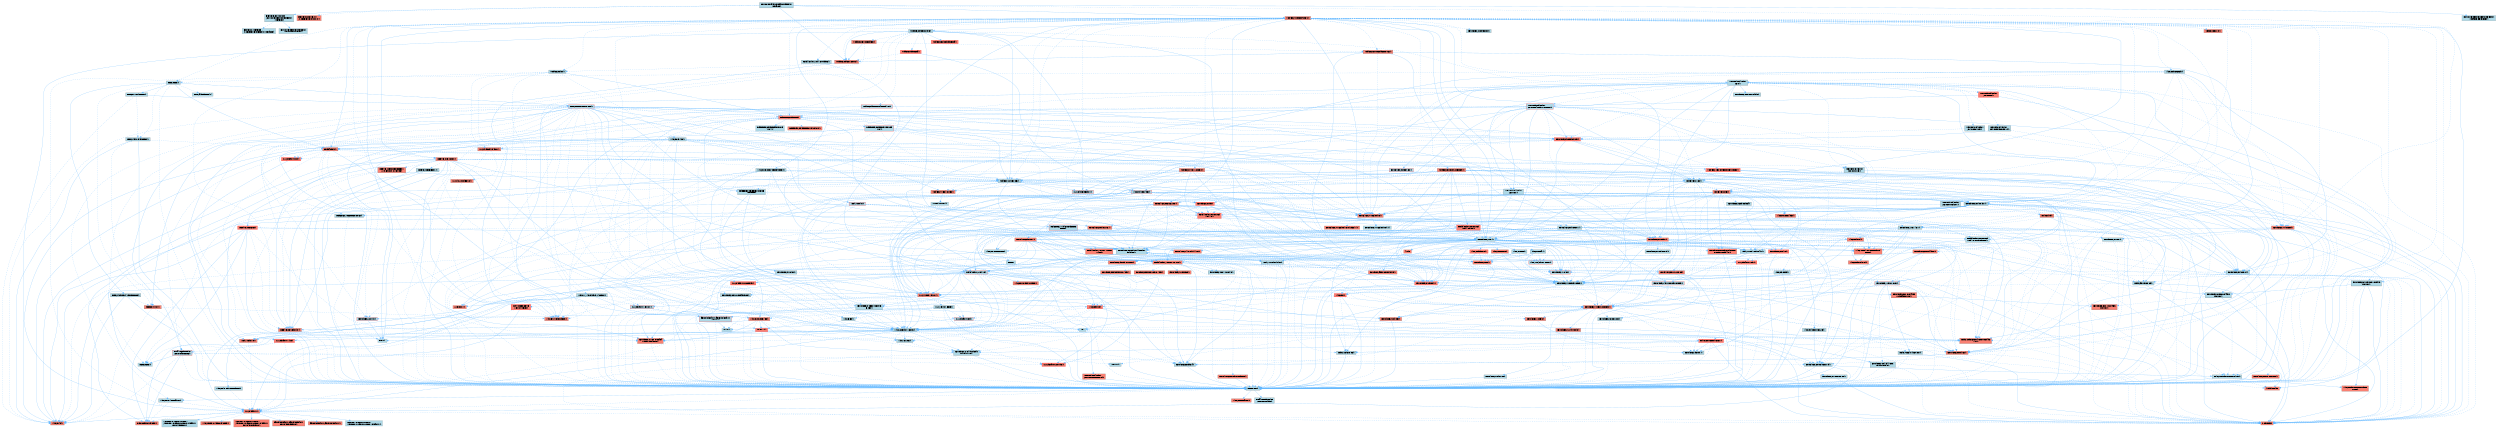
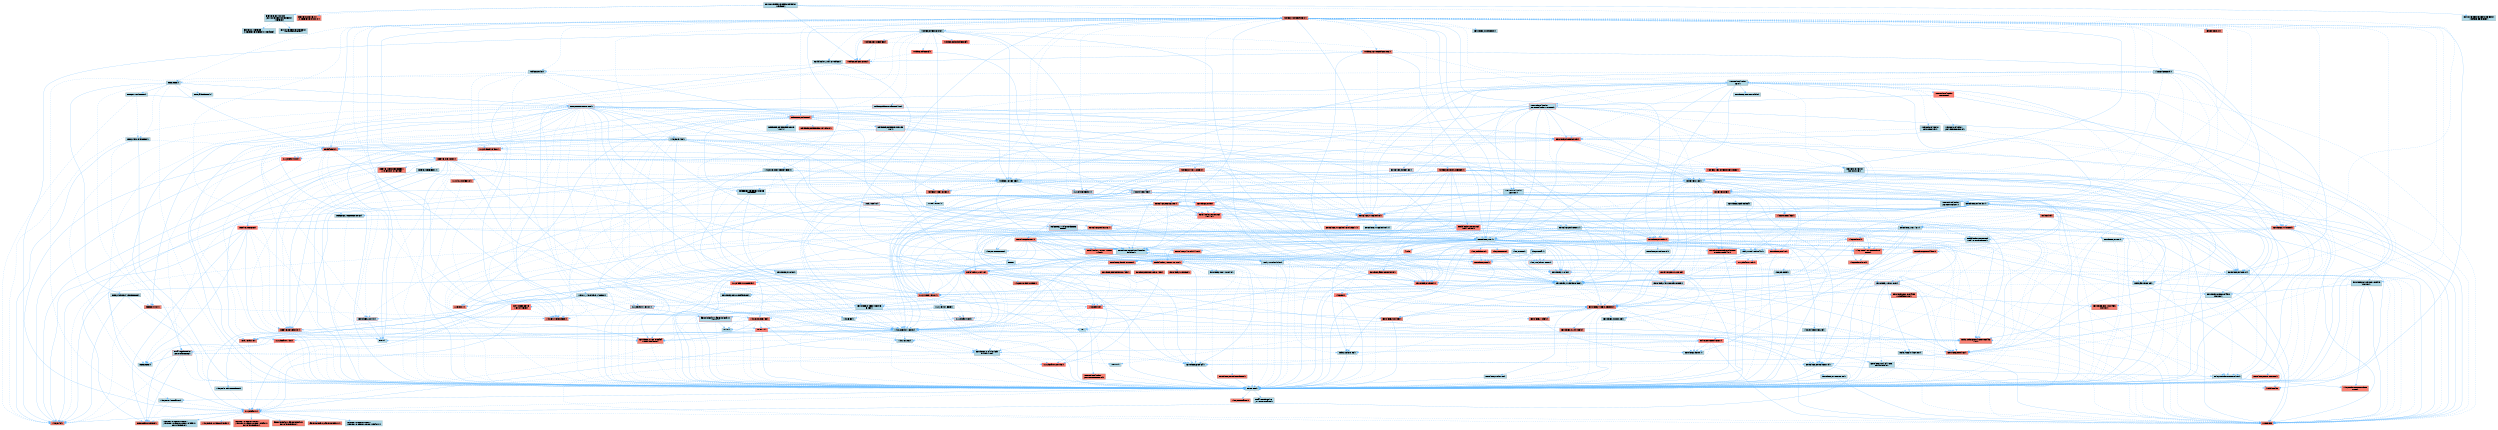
(976, 272) -> (976, 272)
(1264, 400) -> (1264, 400)
